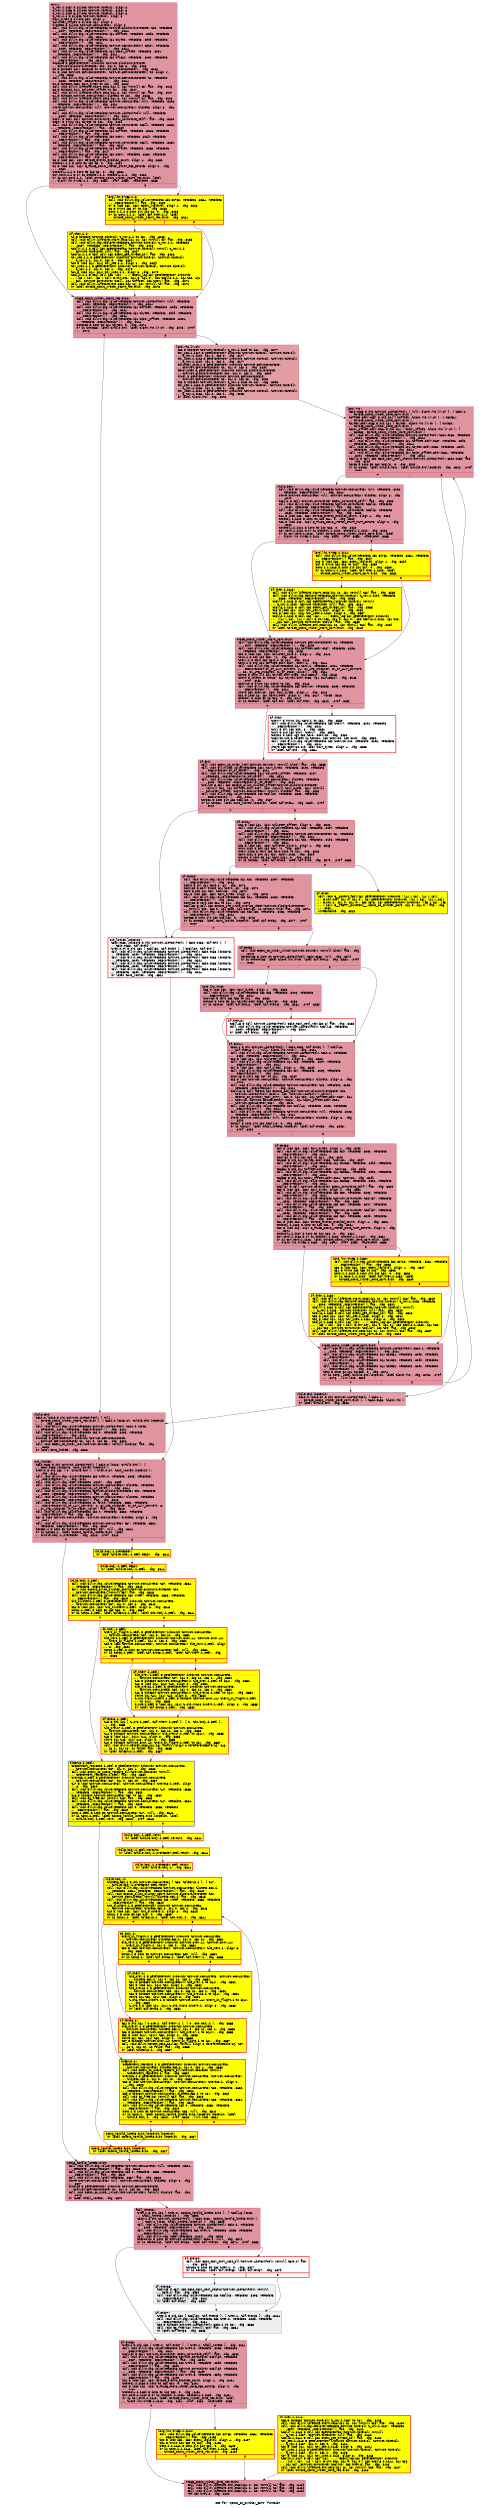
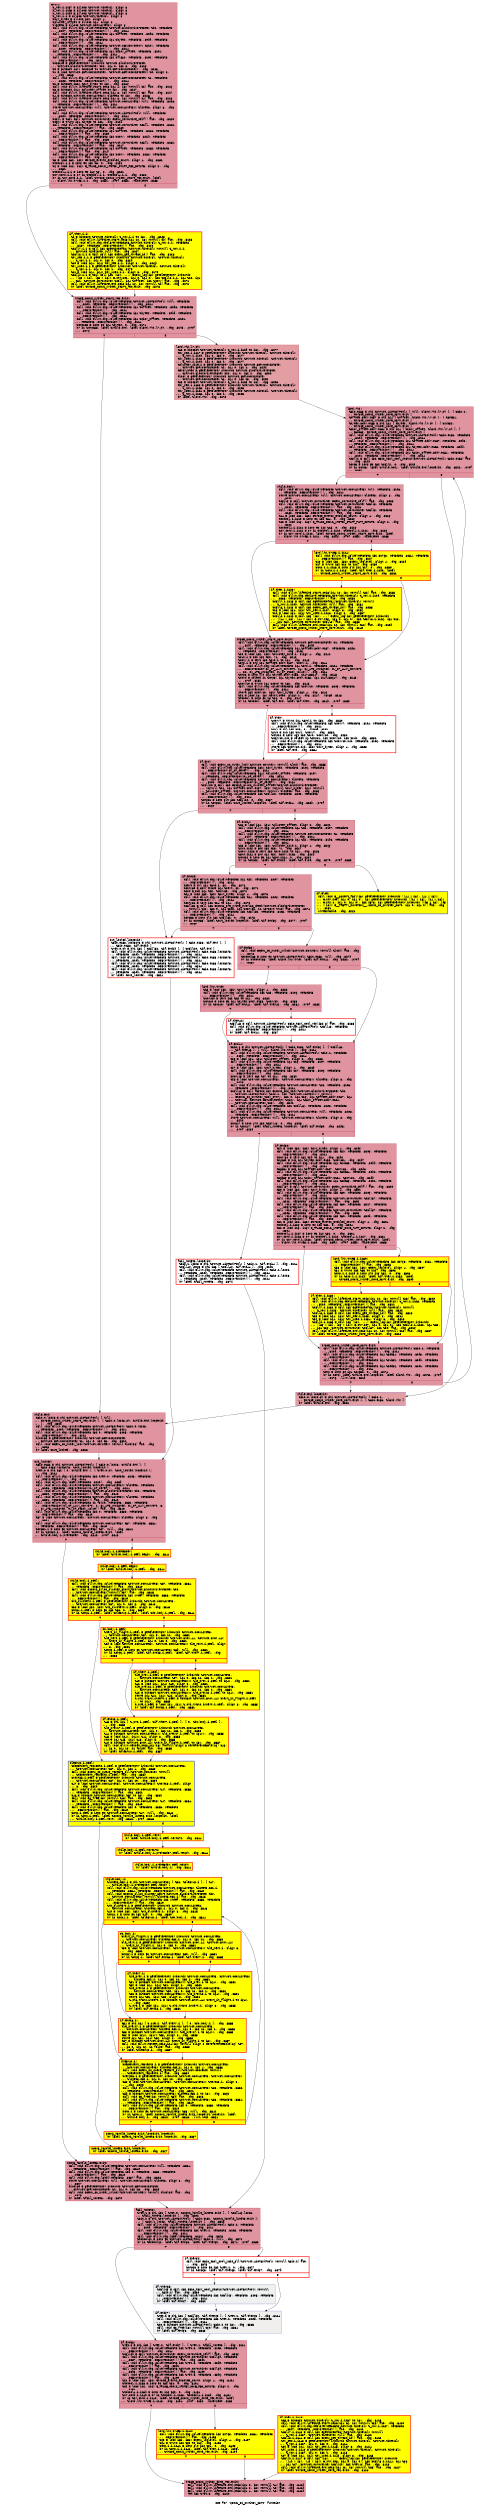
(164, 210) -> none
(297, 730) -> (299, 730)
none -> (237, 1272)
